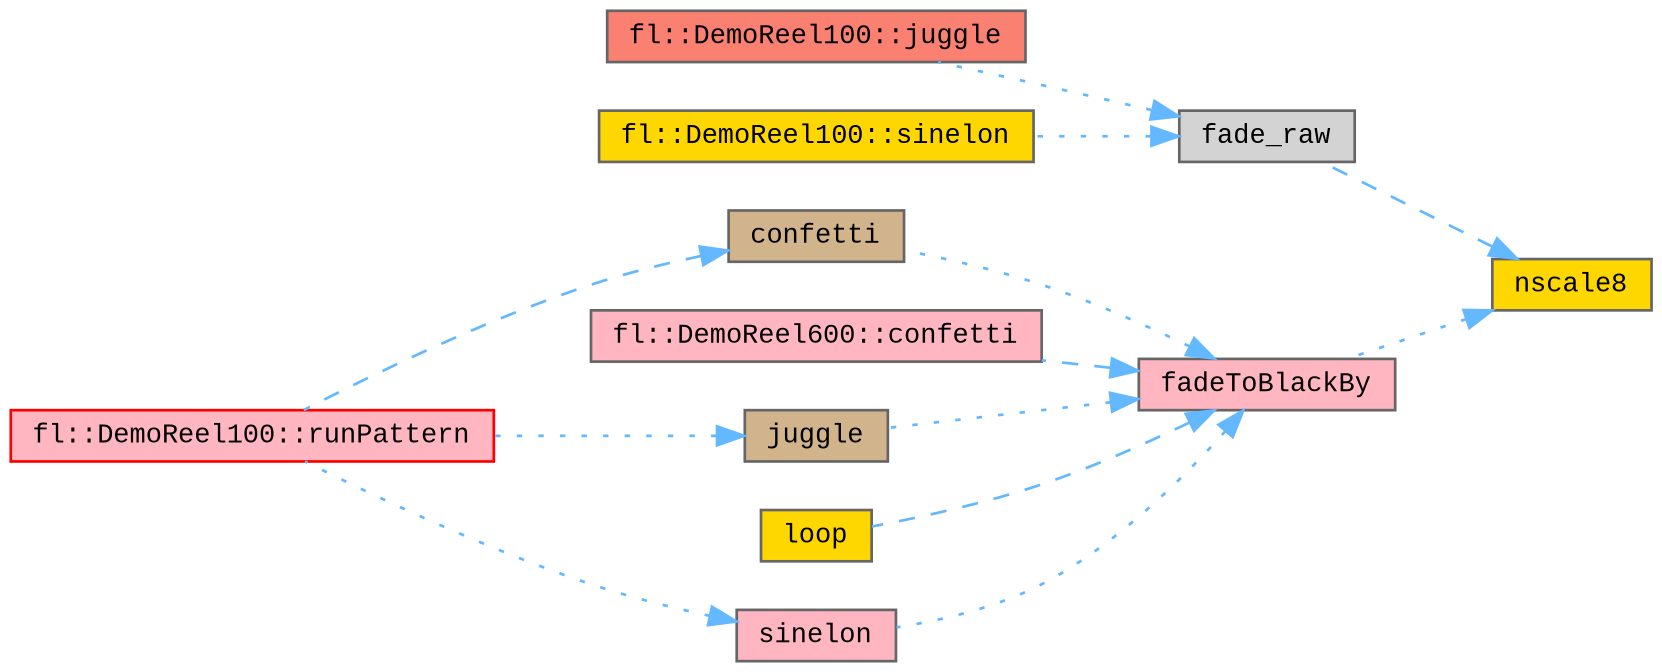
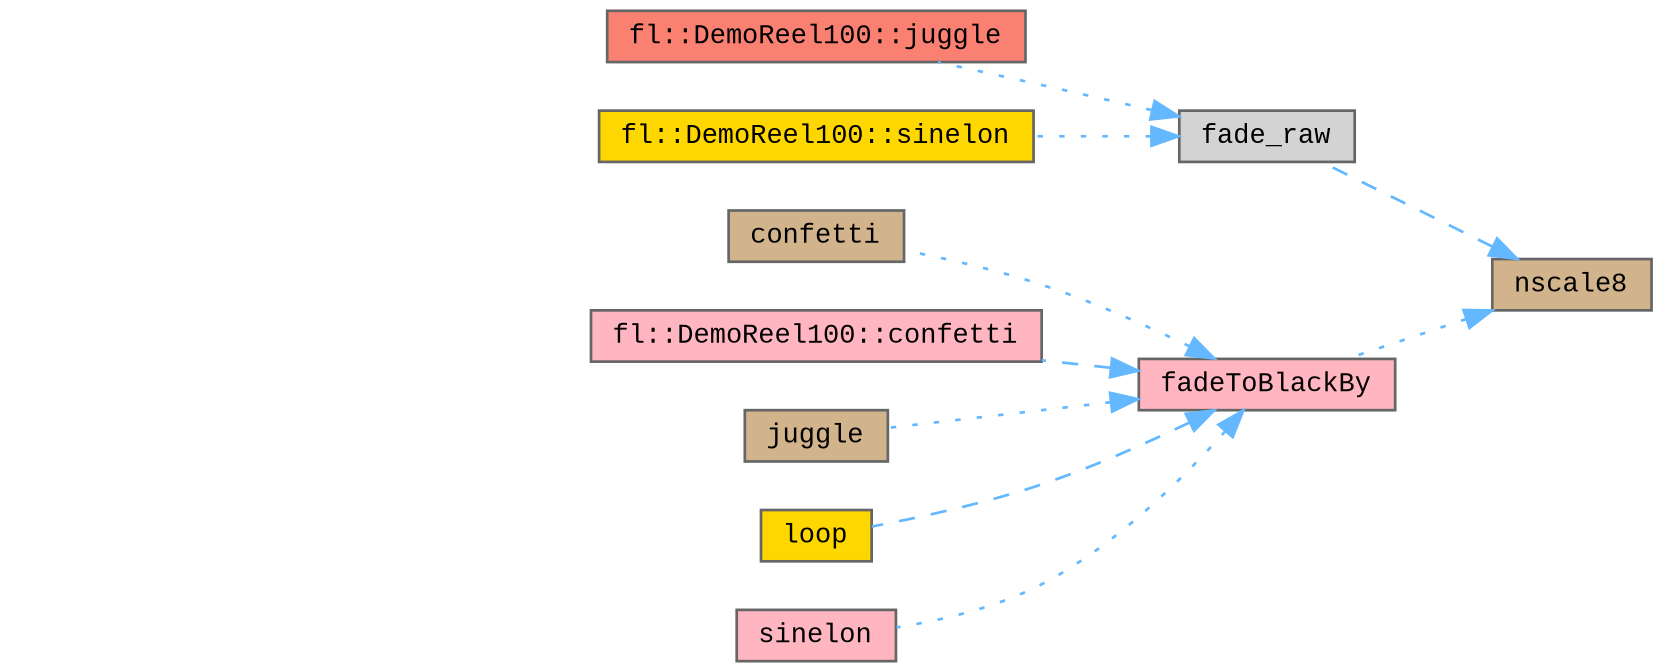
(1572, 285) -> (1572, 285)
(816, 336) -> (816, 336)
(252, 436) -> none
